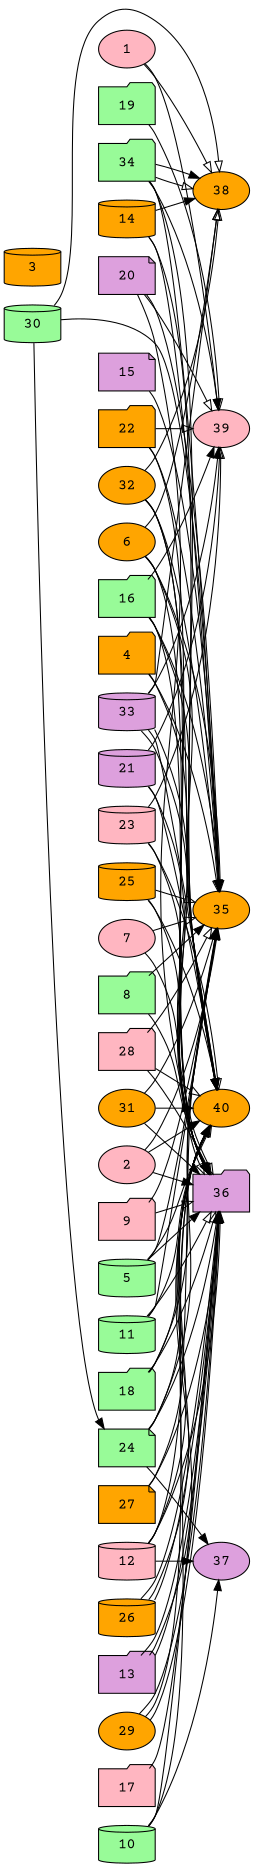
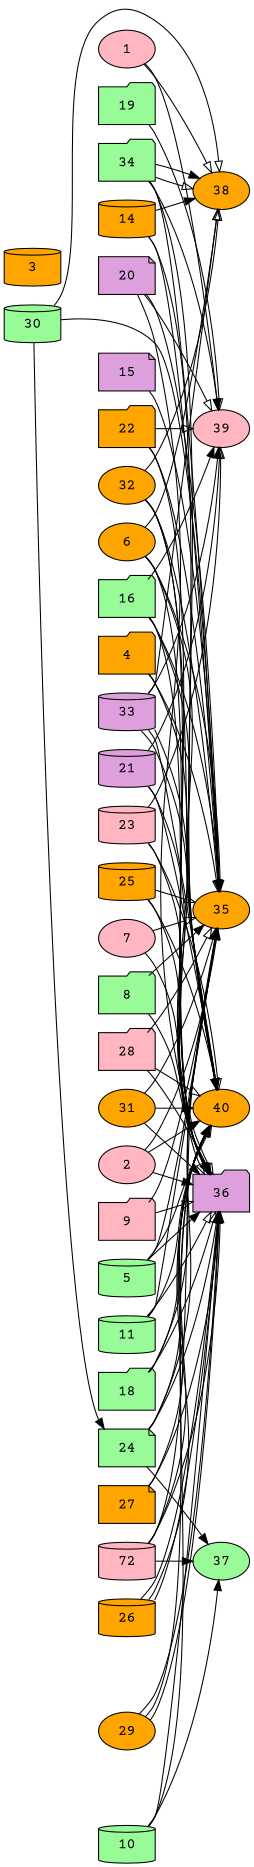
(127, 1561) -> (127, 1561)
(221, 1561) -> (221, 1561)
(127, 1674) -> none
(127, 1788) -> none
